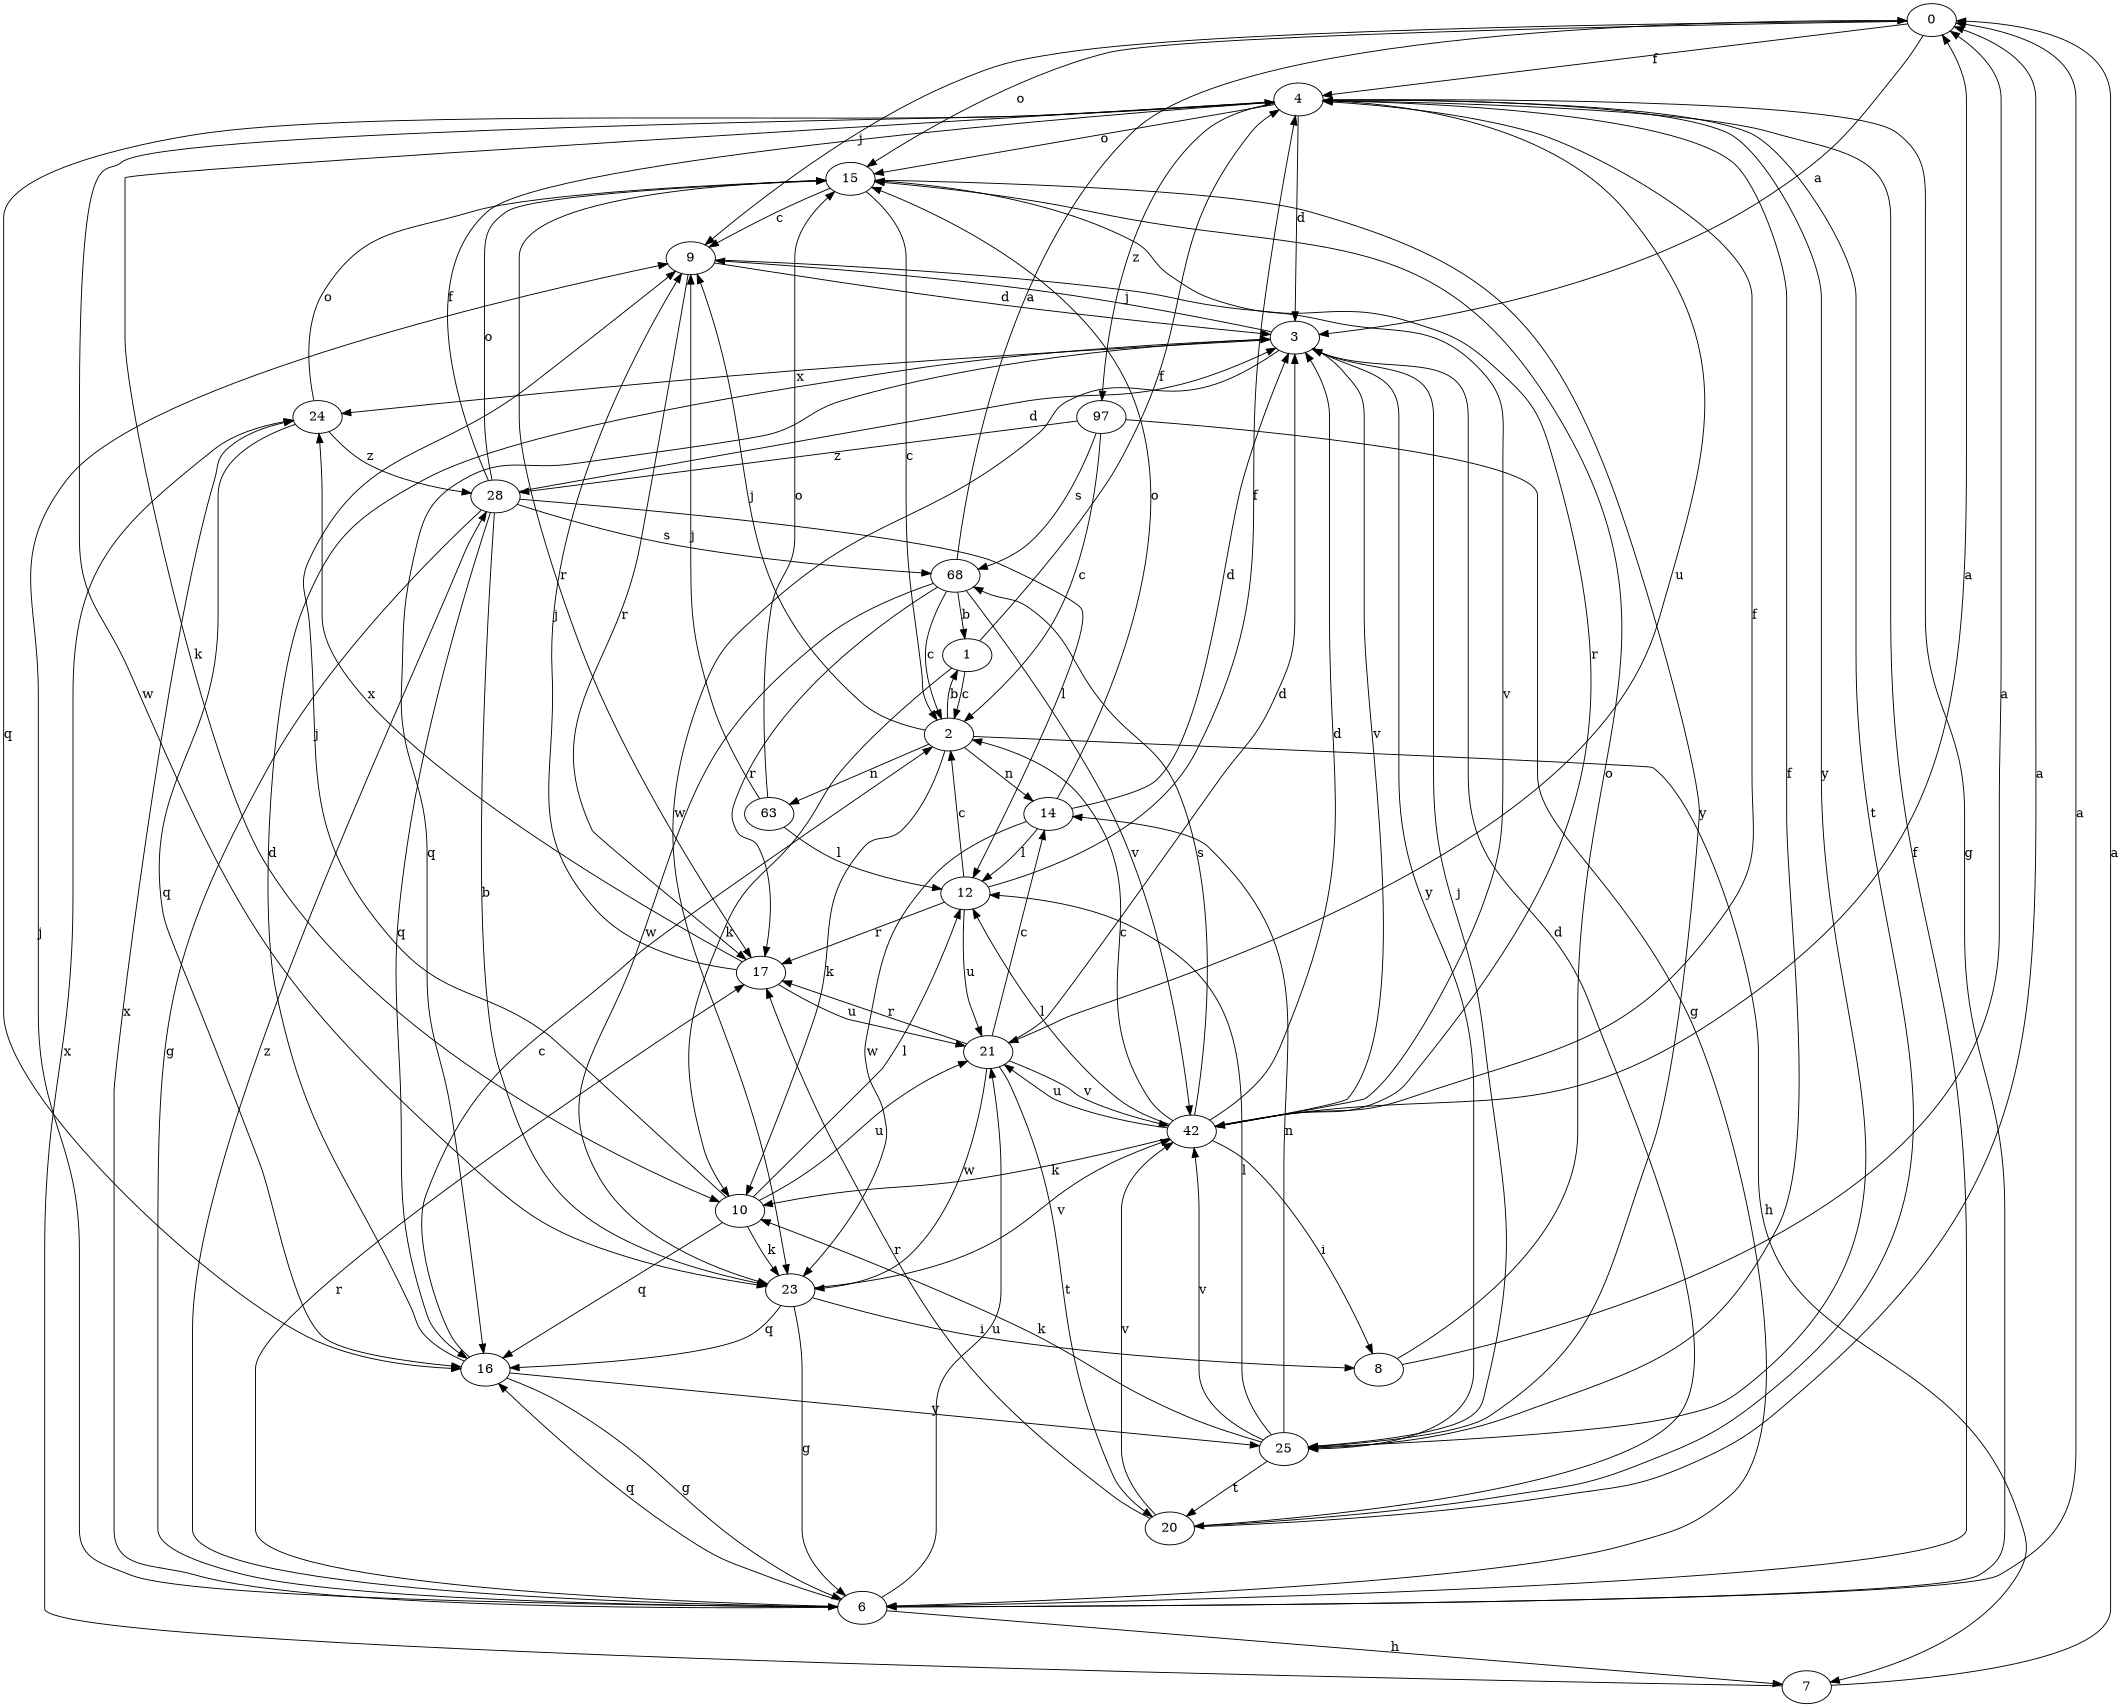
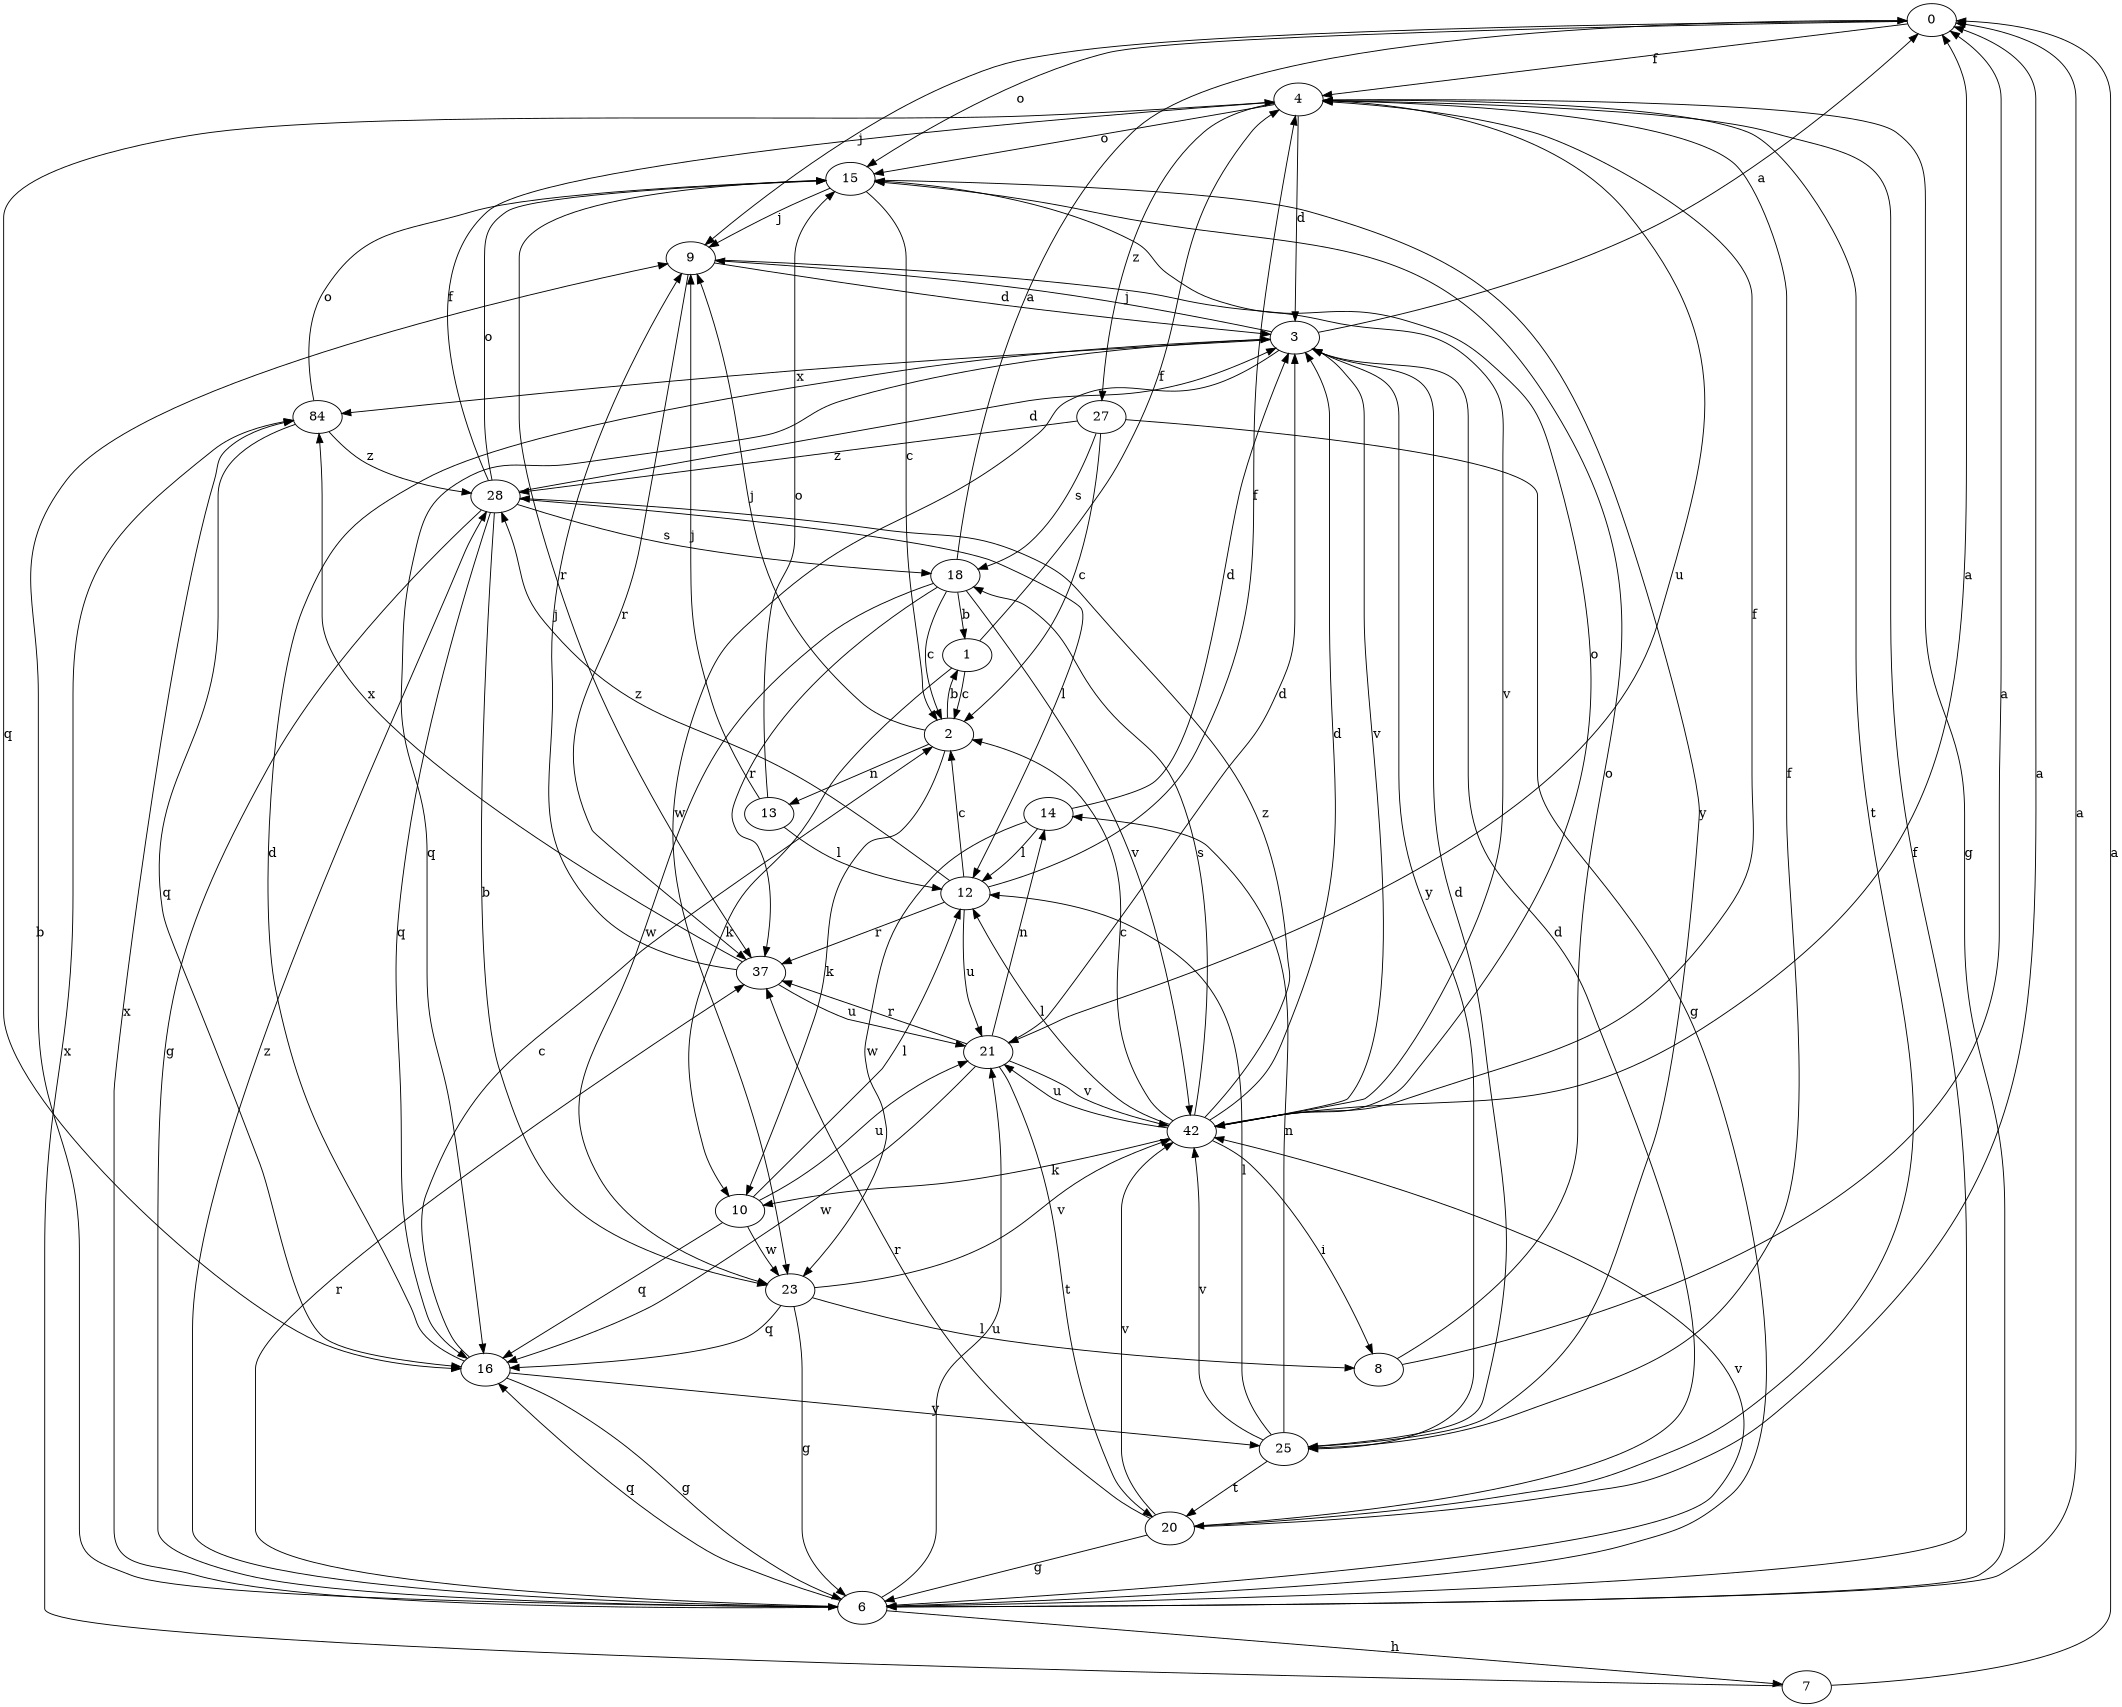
(780, 219) -> (780, 219)
(125, 238) -> none
(1662, 251) -> (1623, 241)
(82, 299) -> none
(318, 417) -> (318, 417)
(1101, 417) -> (1101, 417)
(1144, 439) -> none
(955, 576) -> (955, 576)
none -> (1096, 611)
(1595, 655) -> (1595, 655)
none -> (709, 735)
(315, 740) -> none
(995, 771) -> none
(1822, 781) -> none
(769, 814) -> (769, 814)
(1459, 893) -> (1459, 893)
(41, 933) -> (41, 933)
(1024, 933) -> (1024, 933)
(761, 973) -> (761, 973)
(1748, 979) -> none
(944, 1211) -> (760, 1236)
(772, 1251) -> (772, 1251)
(1019, 1327) -> none
(982, 1330) -> (982, 1330)
none -> (1648, 1523)
none -> (1021, 1567)
